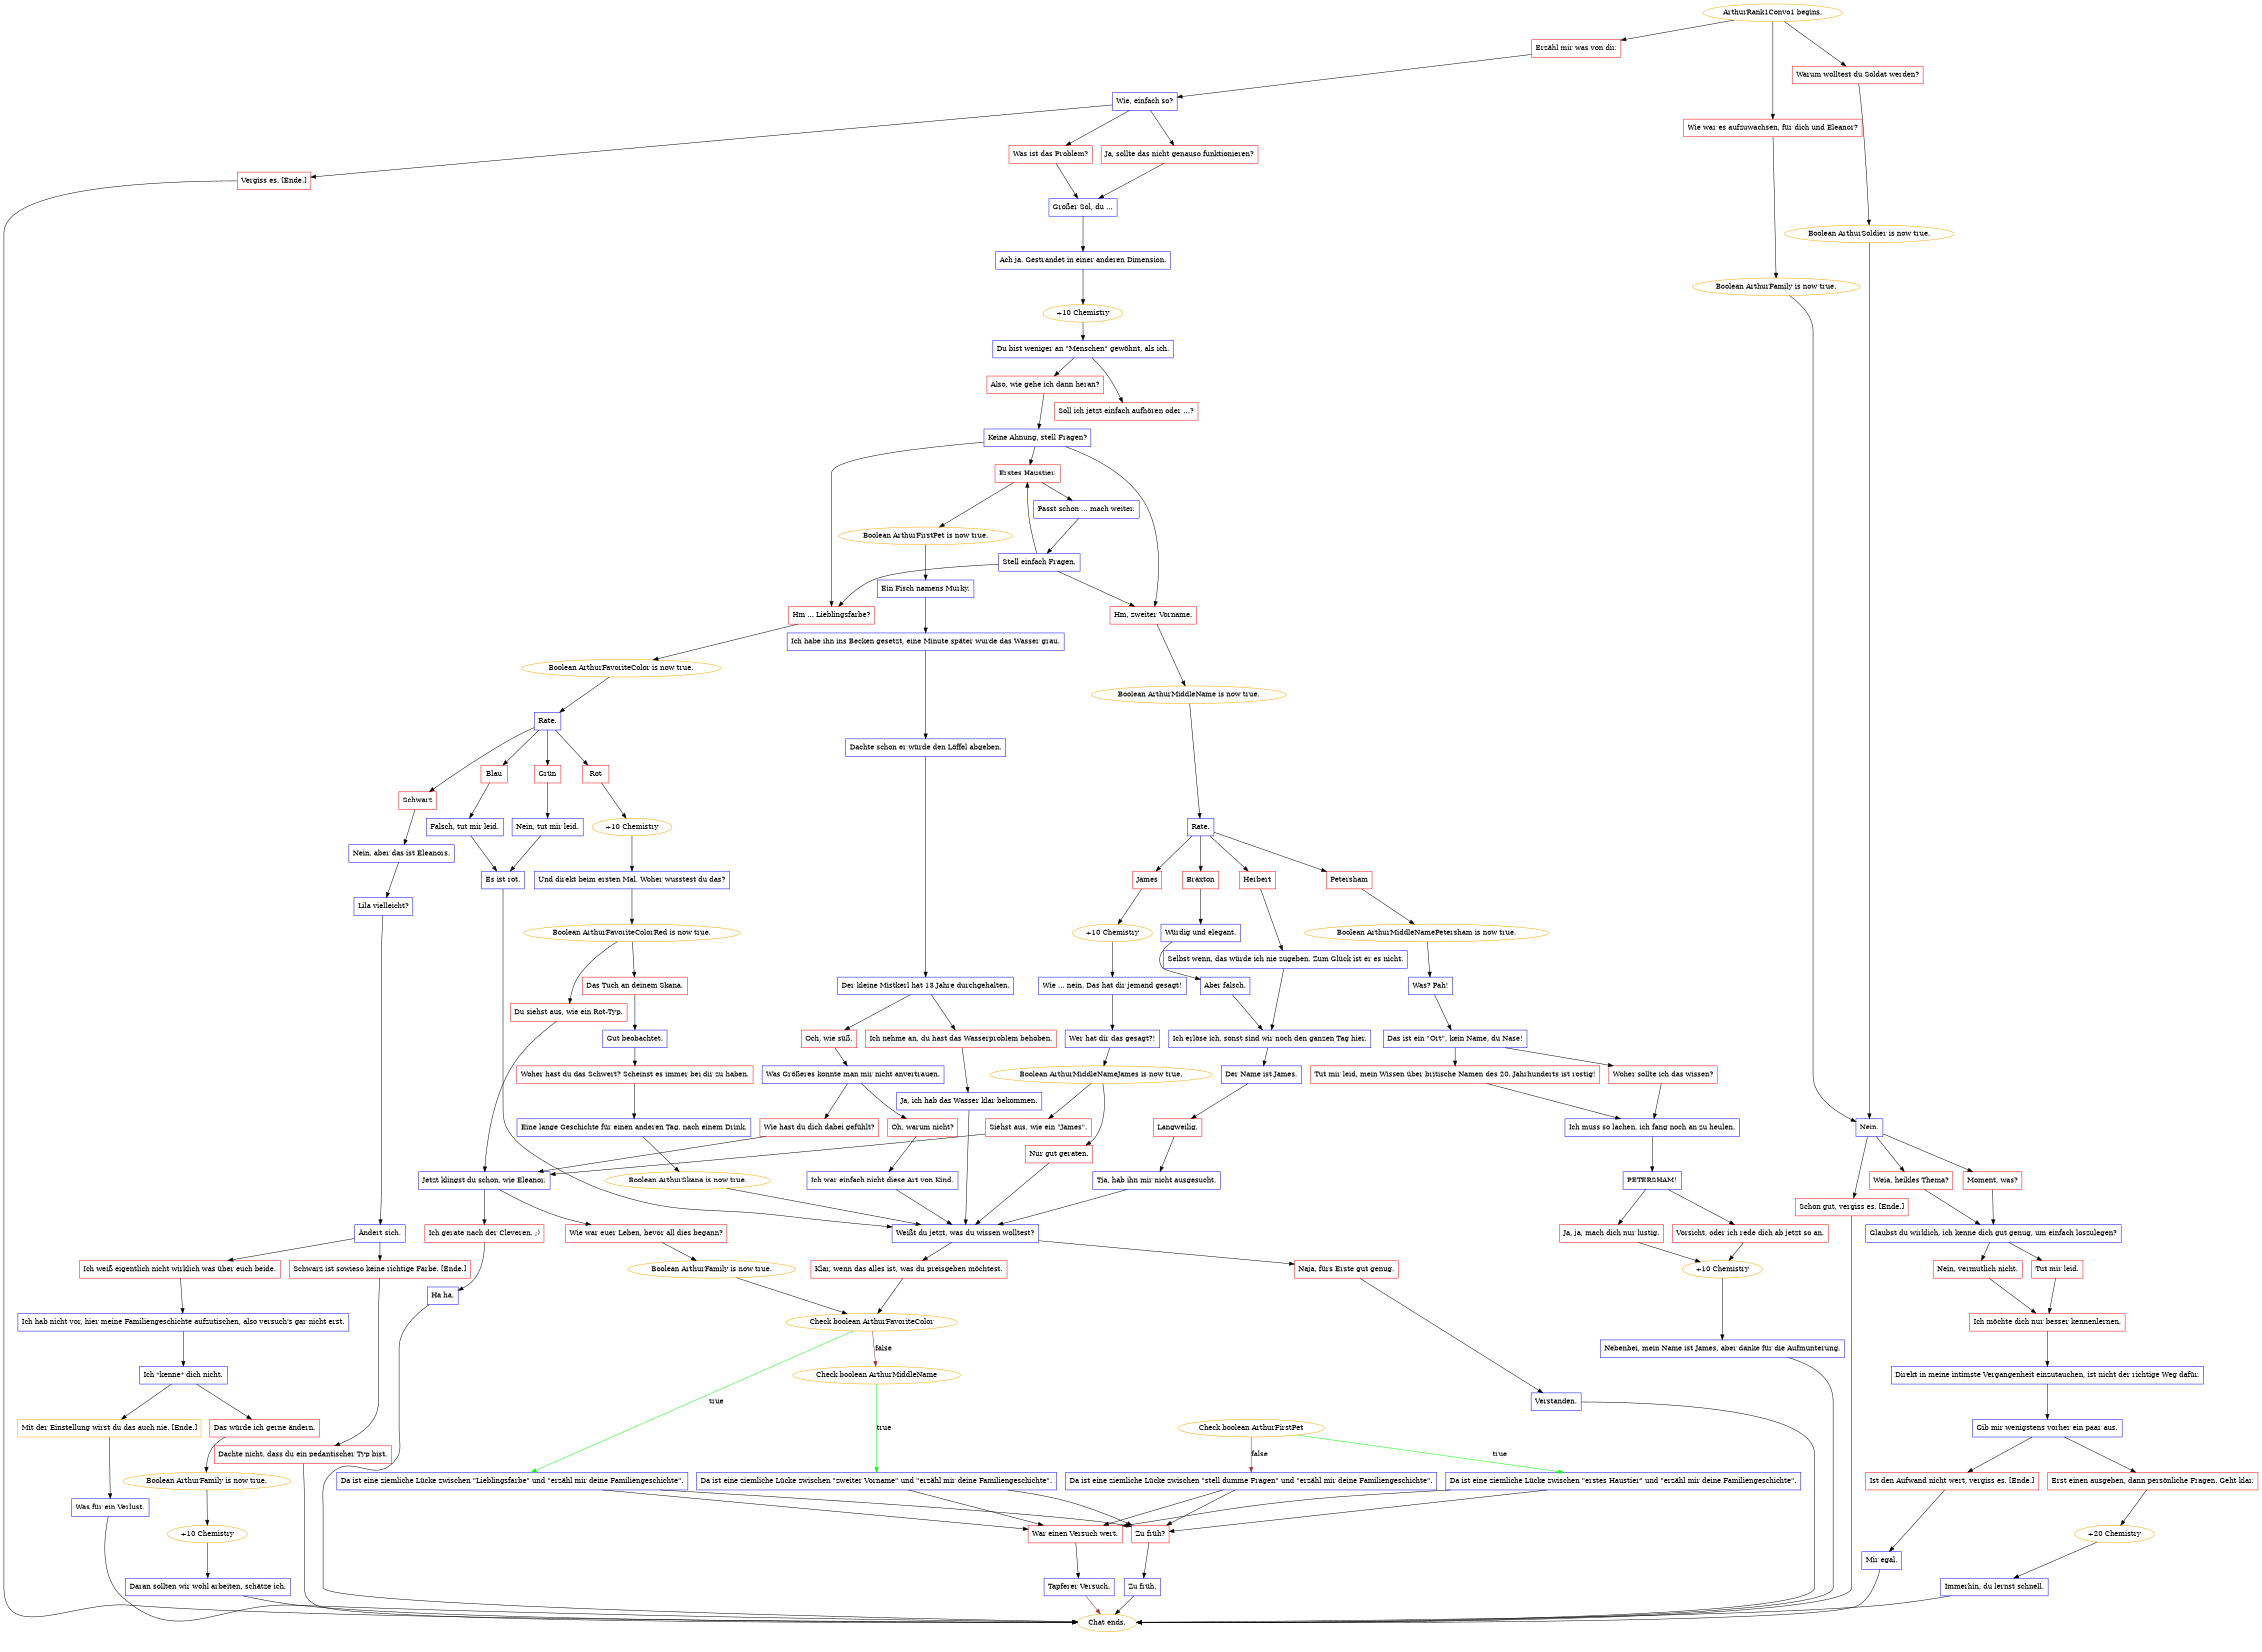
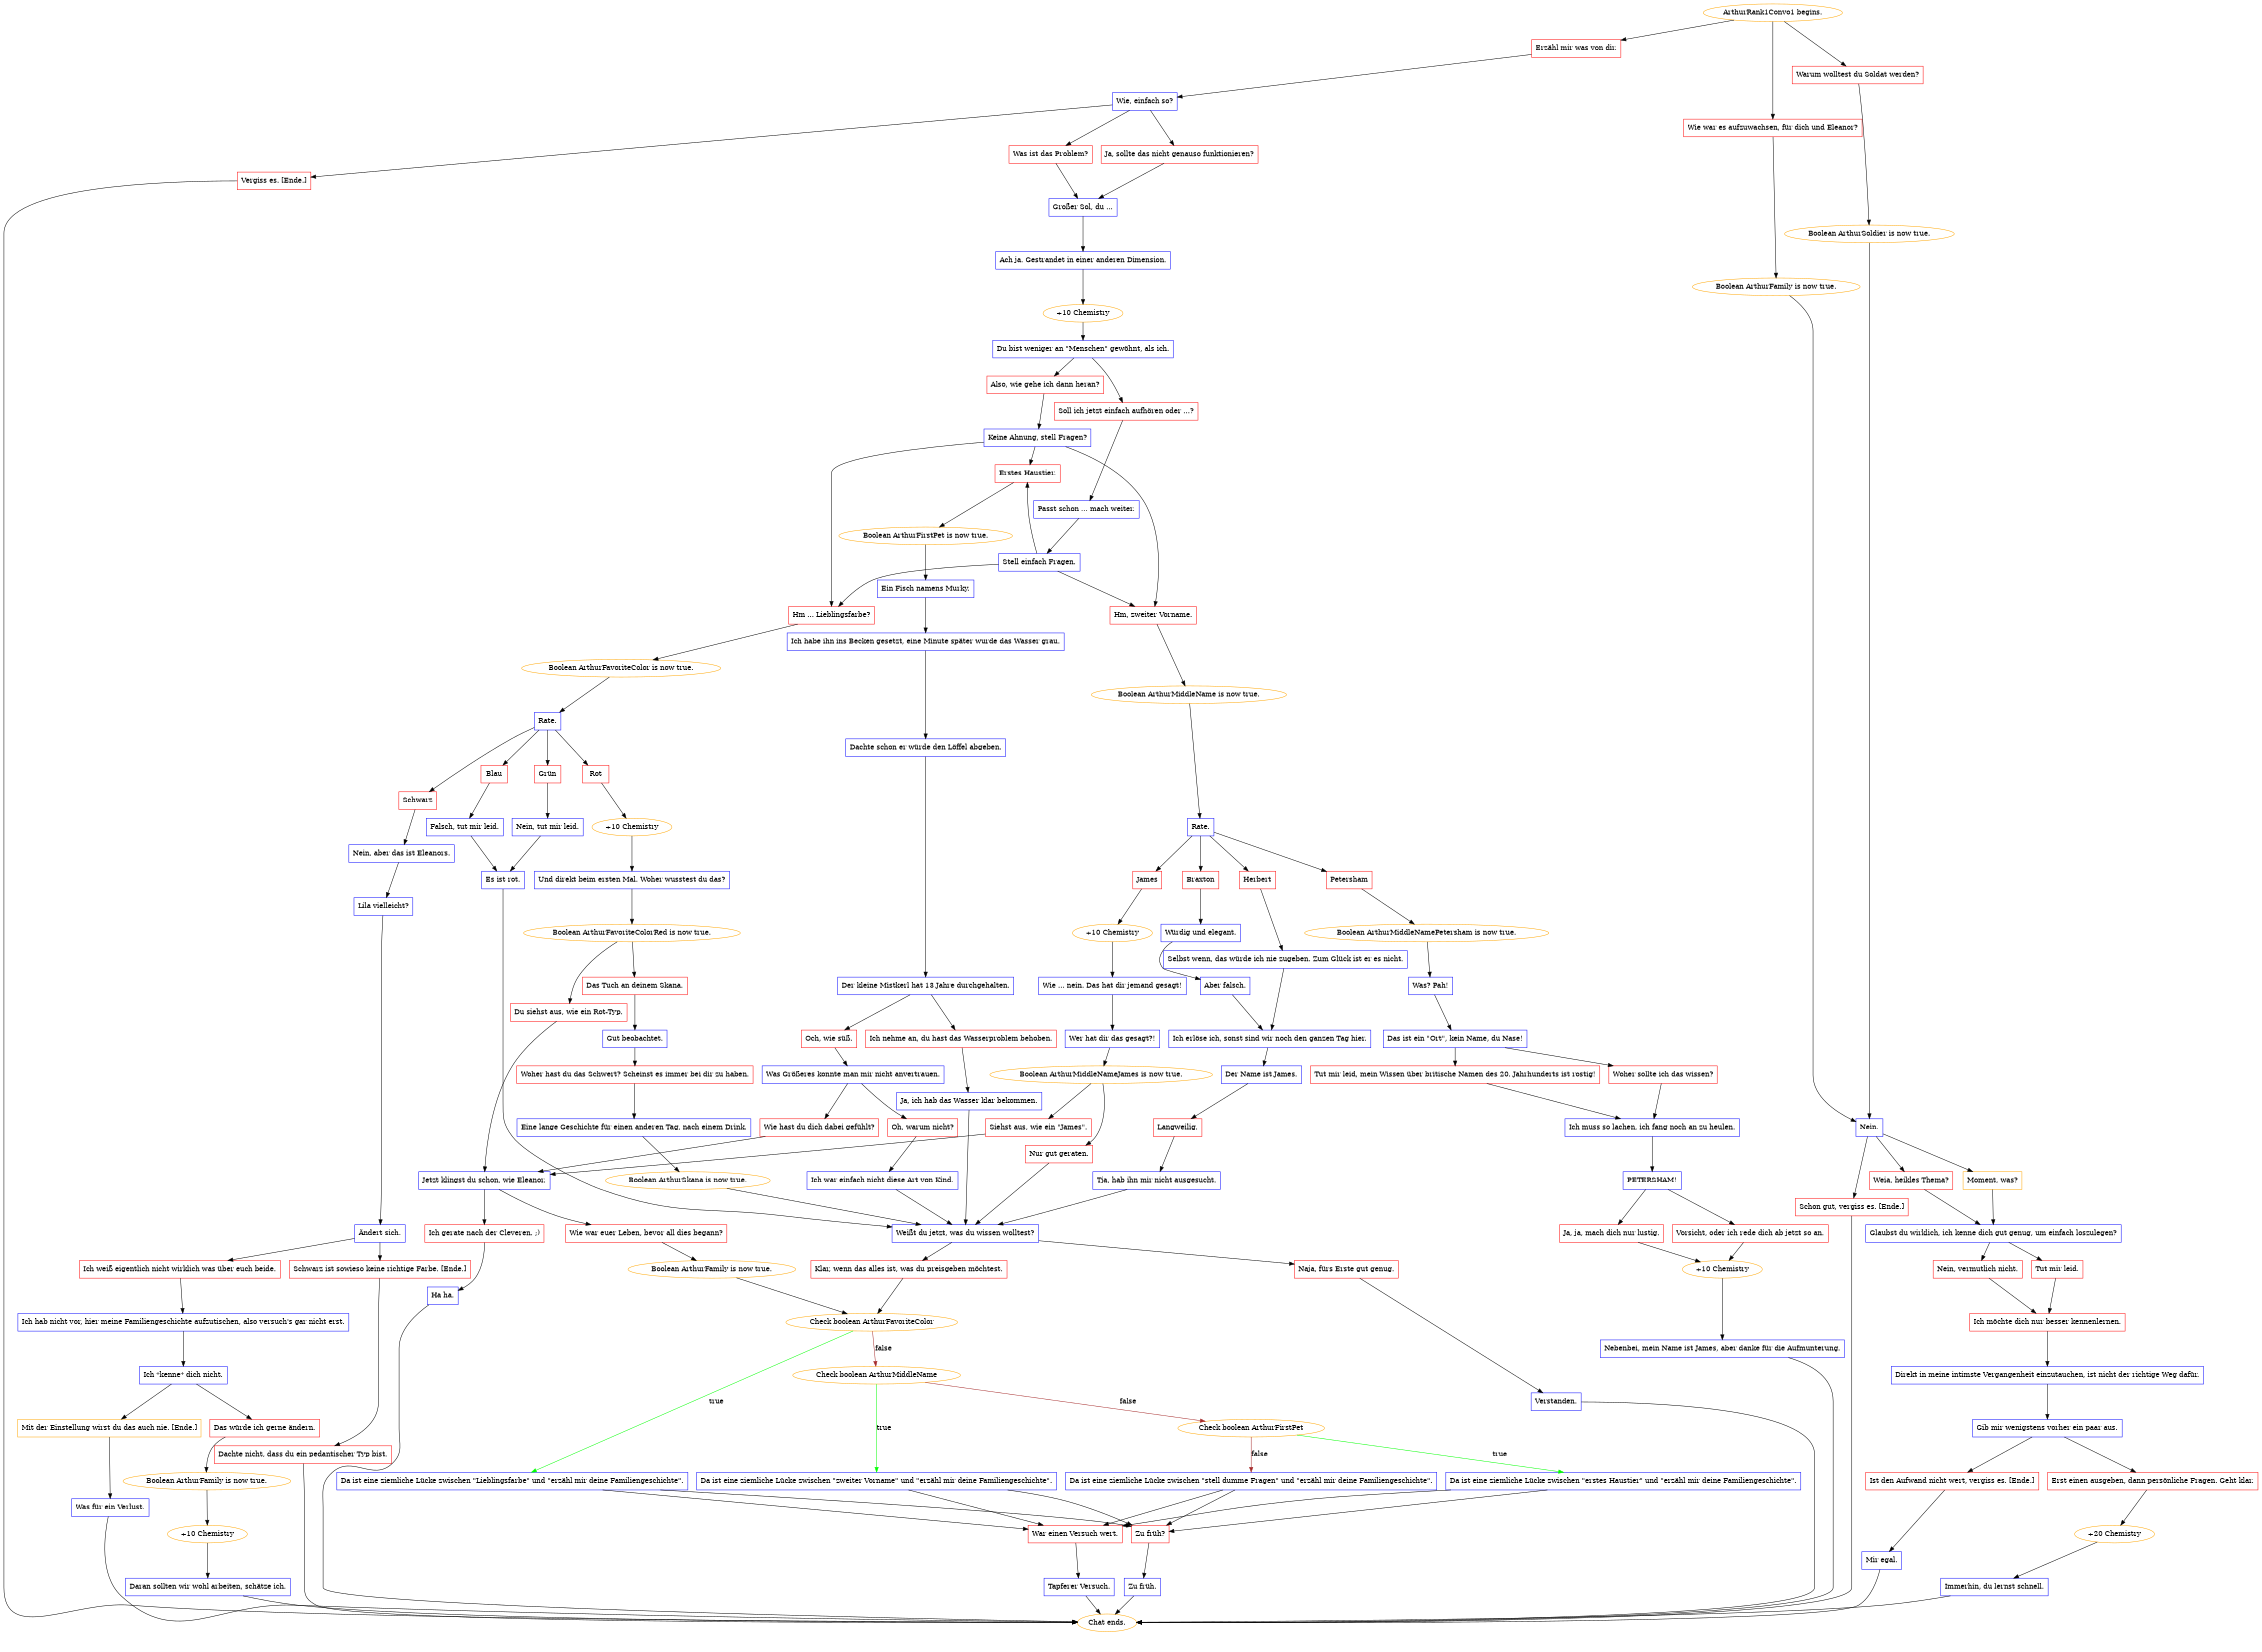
(1055, 490) -> (1107, 458)
(1992, 1181) -> (1992, 1181)
none -> (1063, 1402)
(1092, 1603) -> (1092, 1603)
